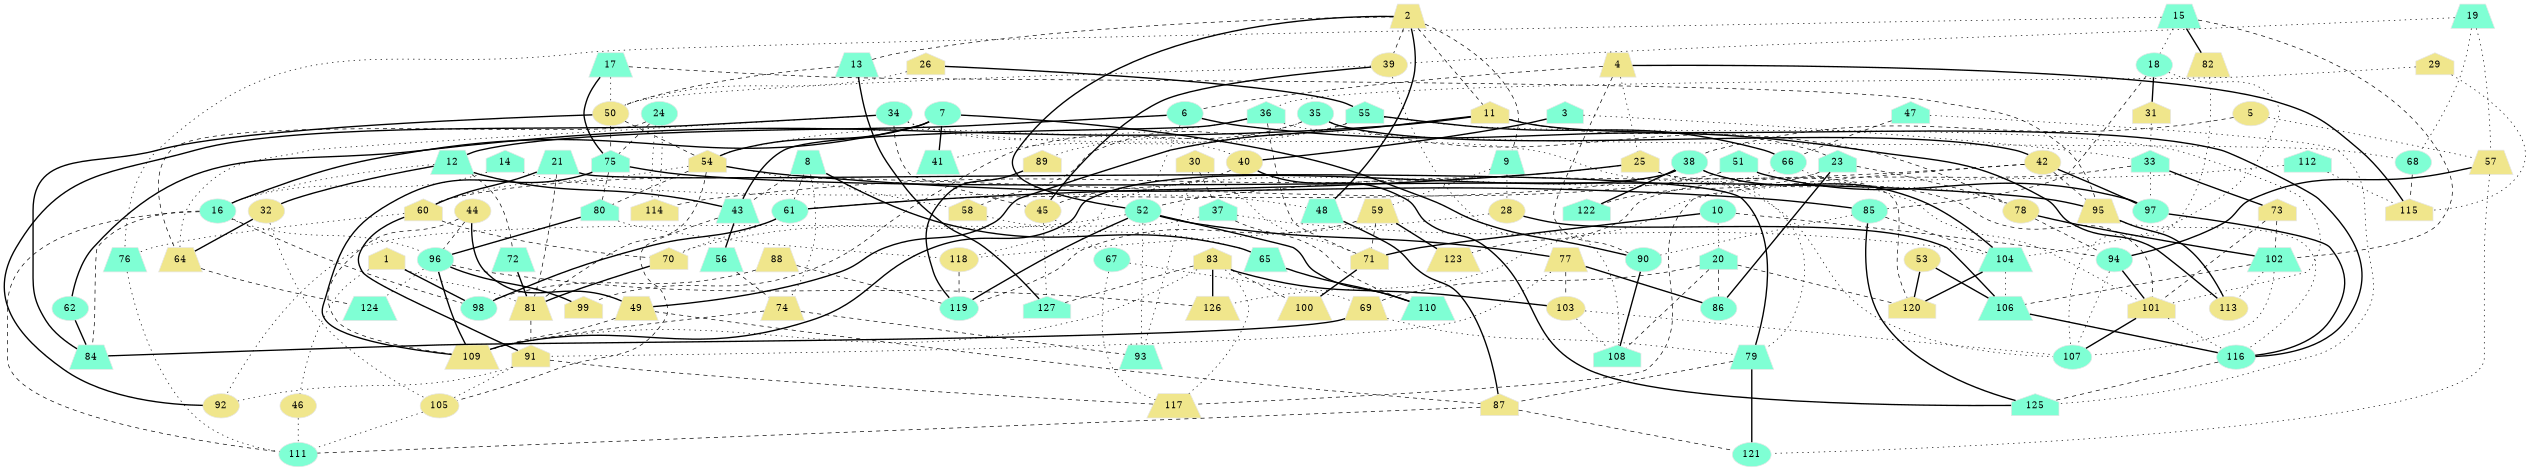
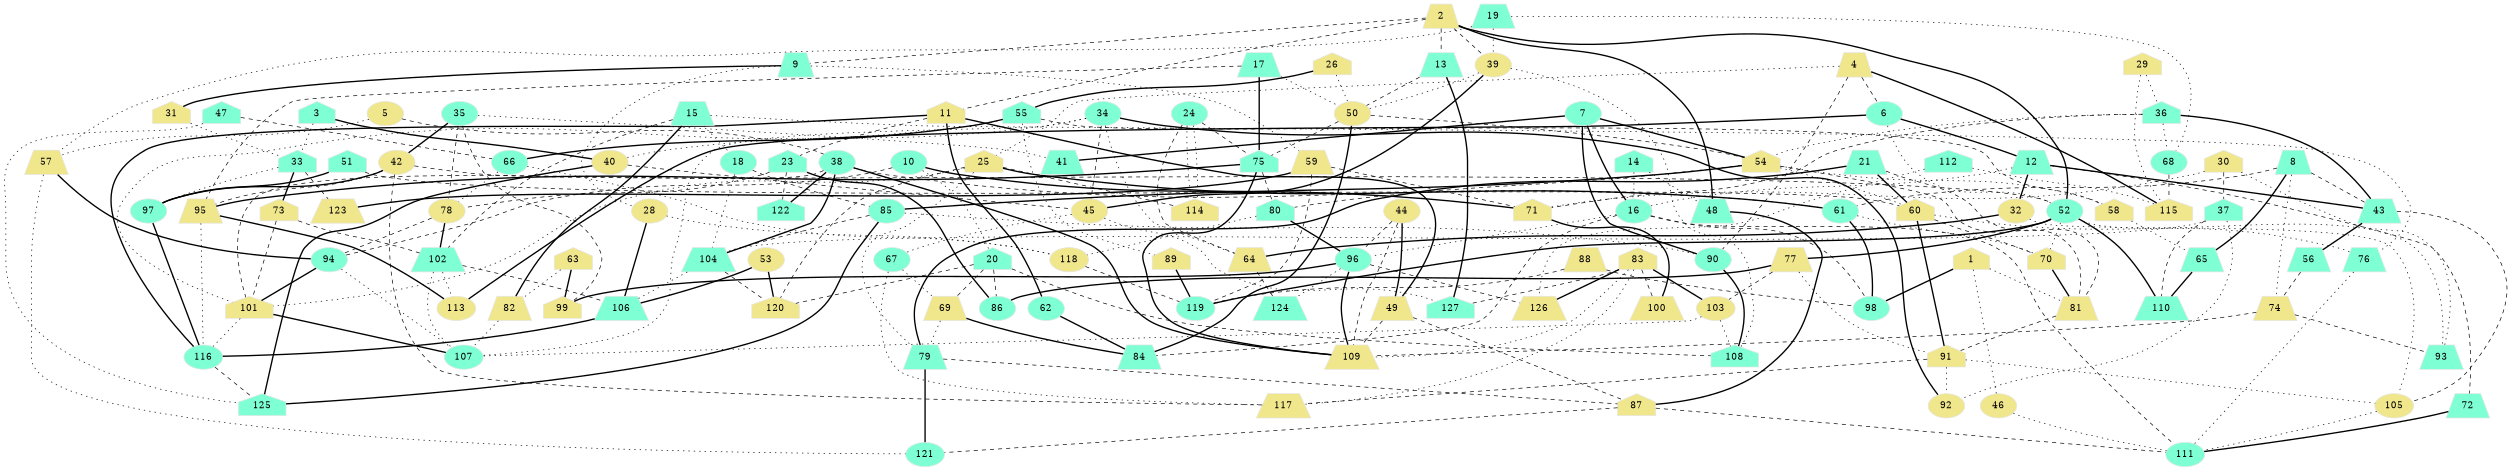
(2153, 90) -> (481, 74)
none -> (573, 260)
(521, 281) -> (2327, 434)
(1954, 286) -> (745, 286)
